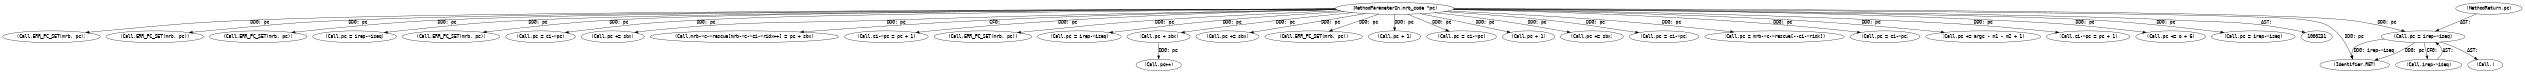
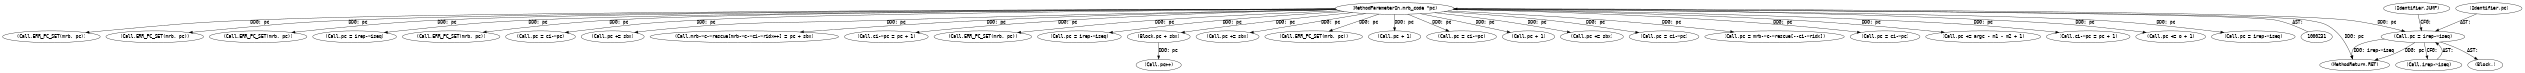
none -> (2417, 8)
(2489, 8) -> (2489, 8)
(2048, 16) -> (1884, 11)
(996, 23) -> (996, 23)
(1159, 37) -> (1159, 37)
(2171, 37) -> (2171, 37)
(2355, 65) -> (2355, 65)
(2485, 65) -> (2485, 65)
